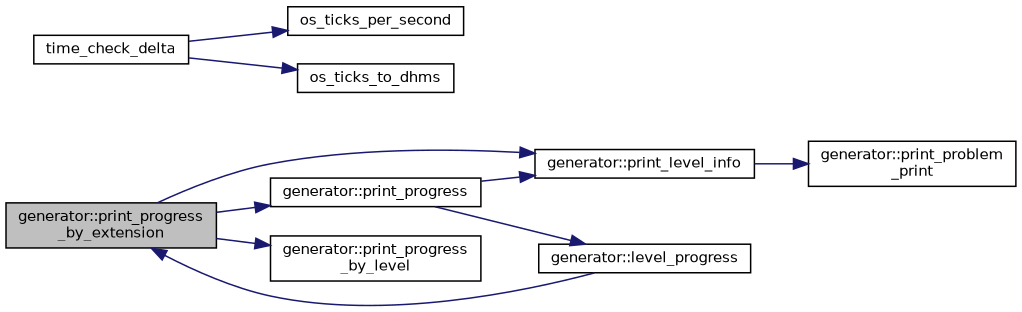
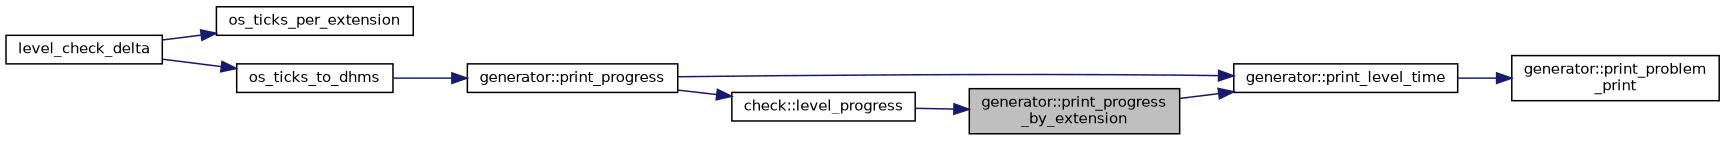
(376, 21) -> (315, 21)
(111, 50) -> (84, 50)
(645, 164) -> (1346, 78)
(236, 210) -> (423, 78)
(376, 258) -> none
(645, 258) -> (824, 107)
